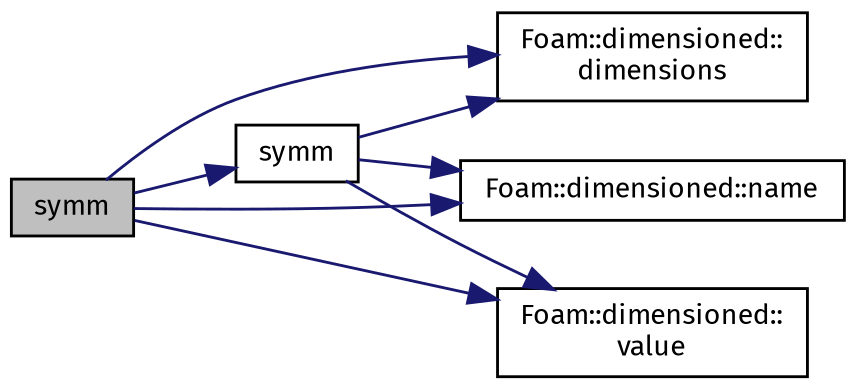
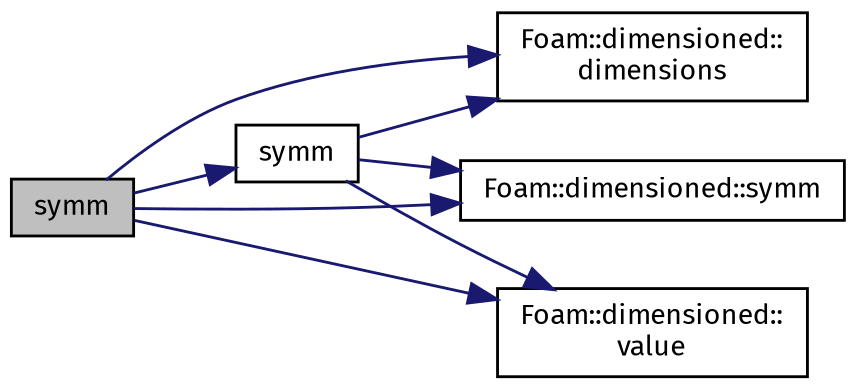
(652, 190) -> (652, 190)
